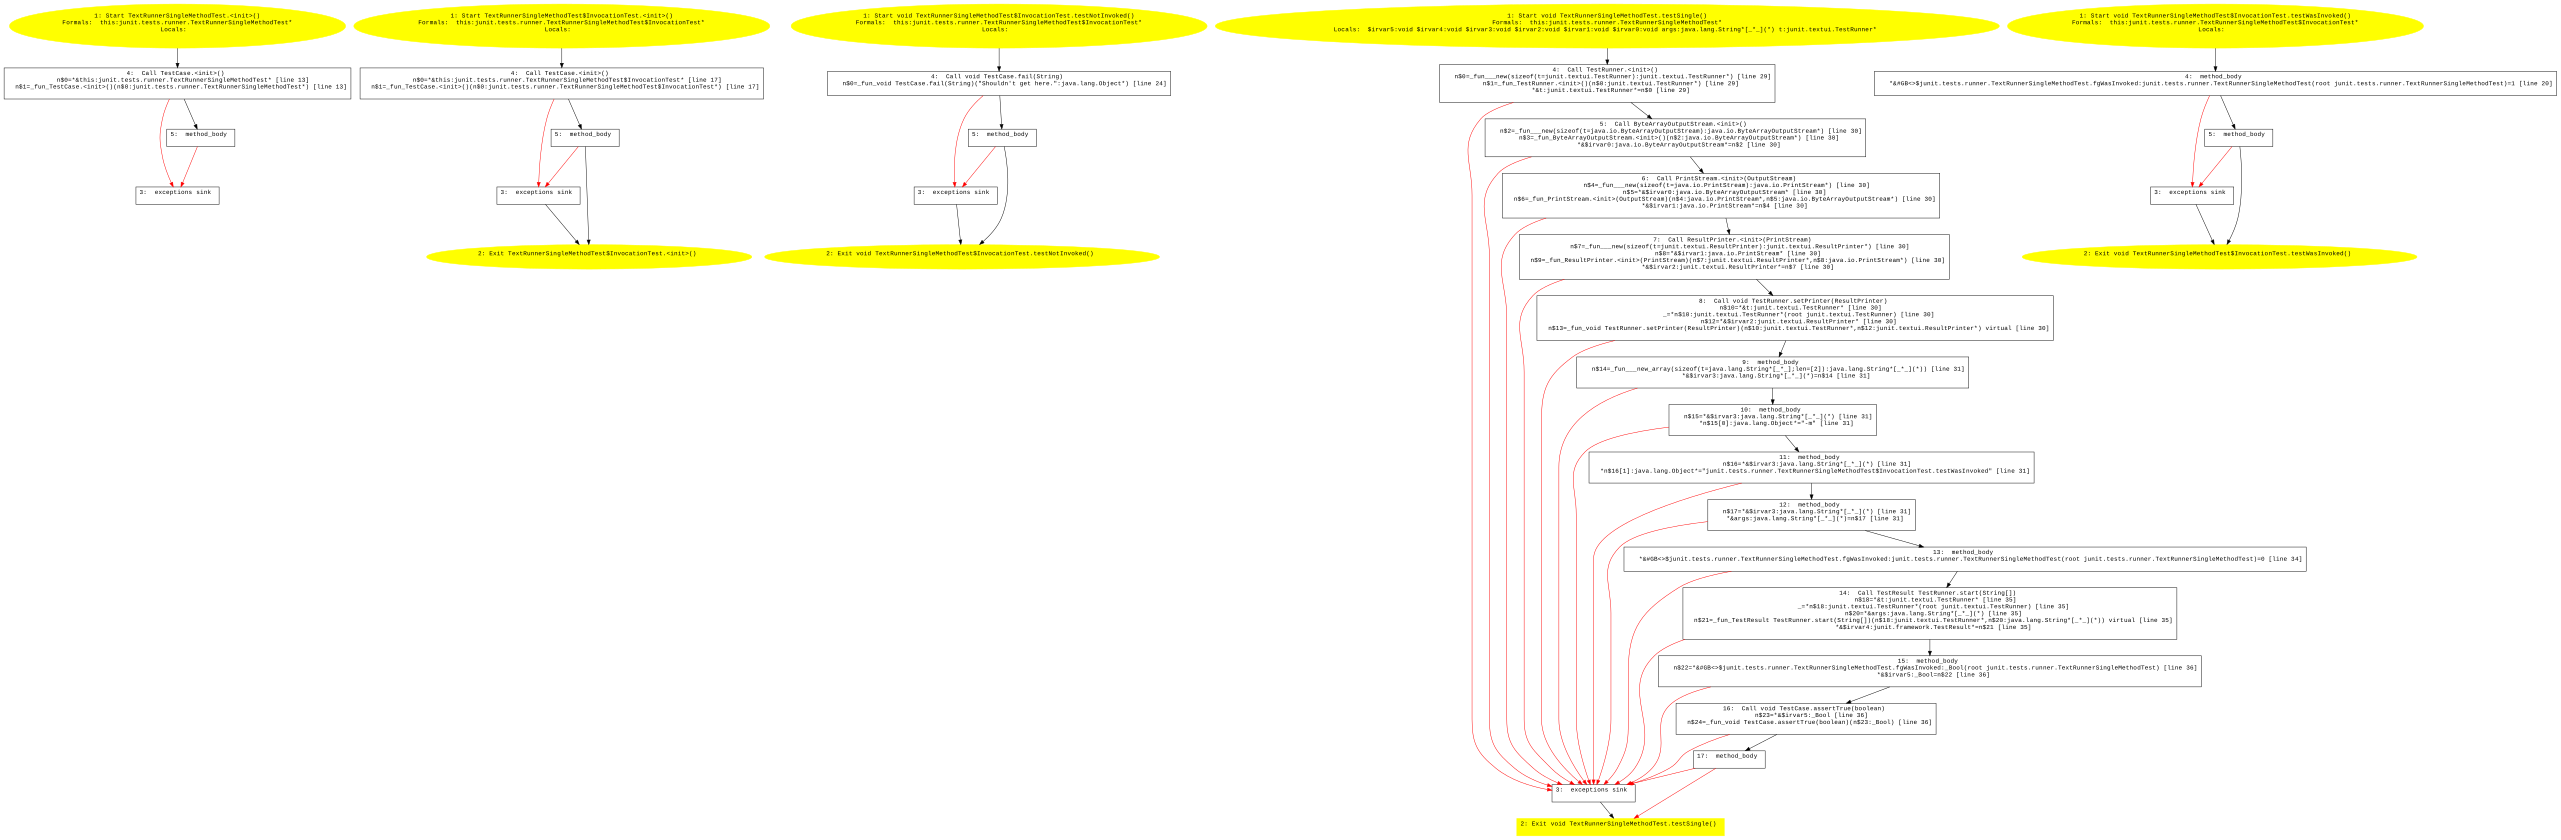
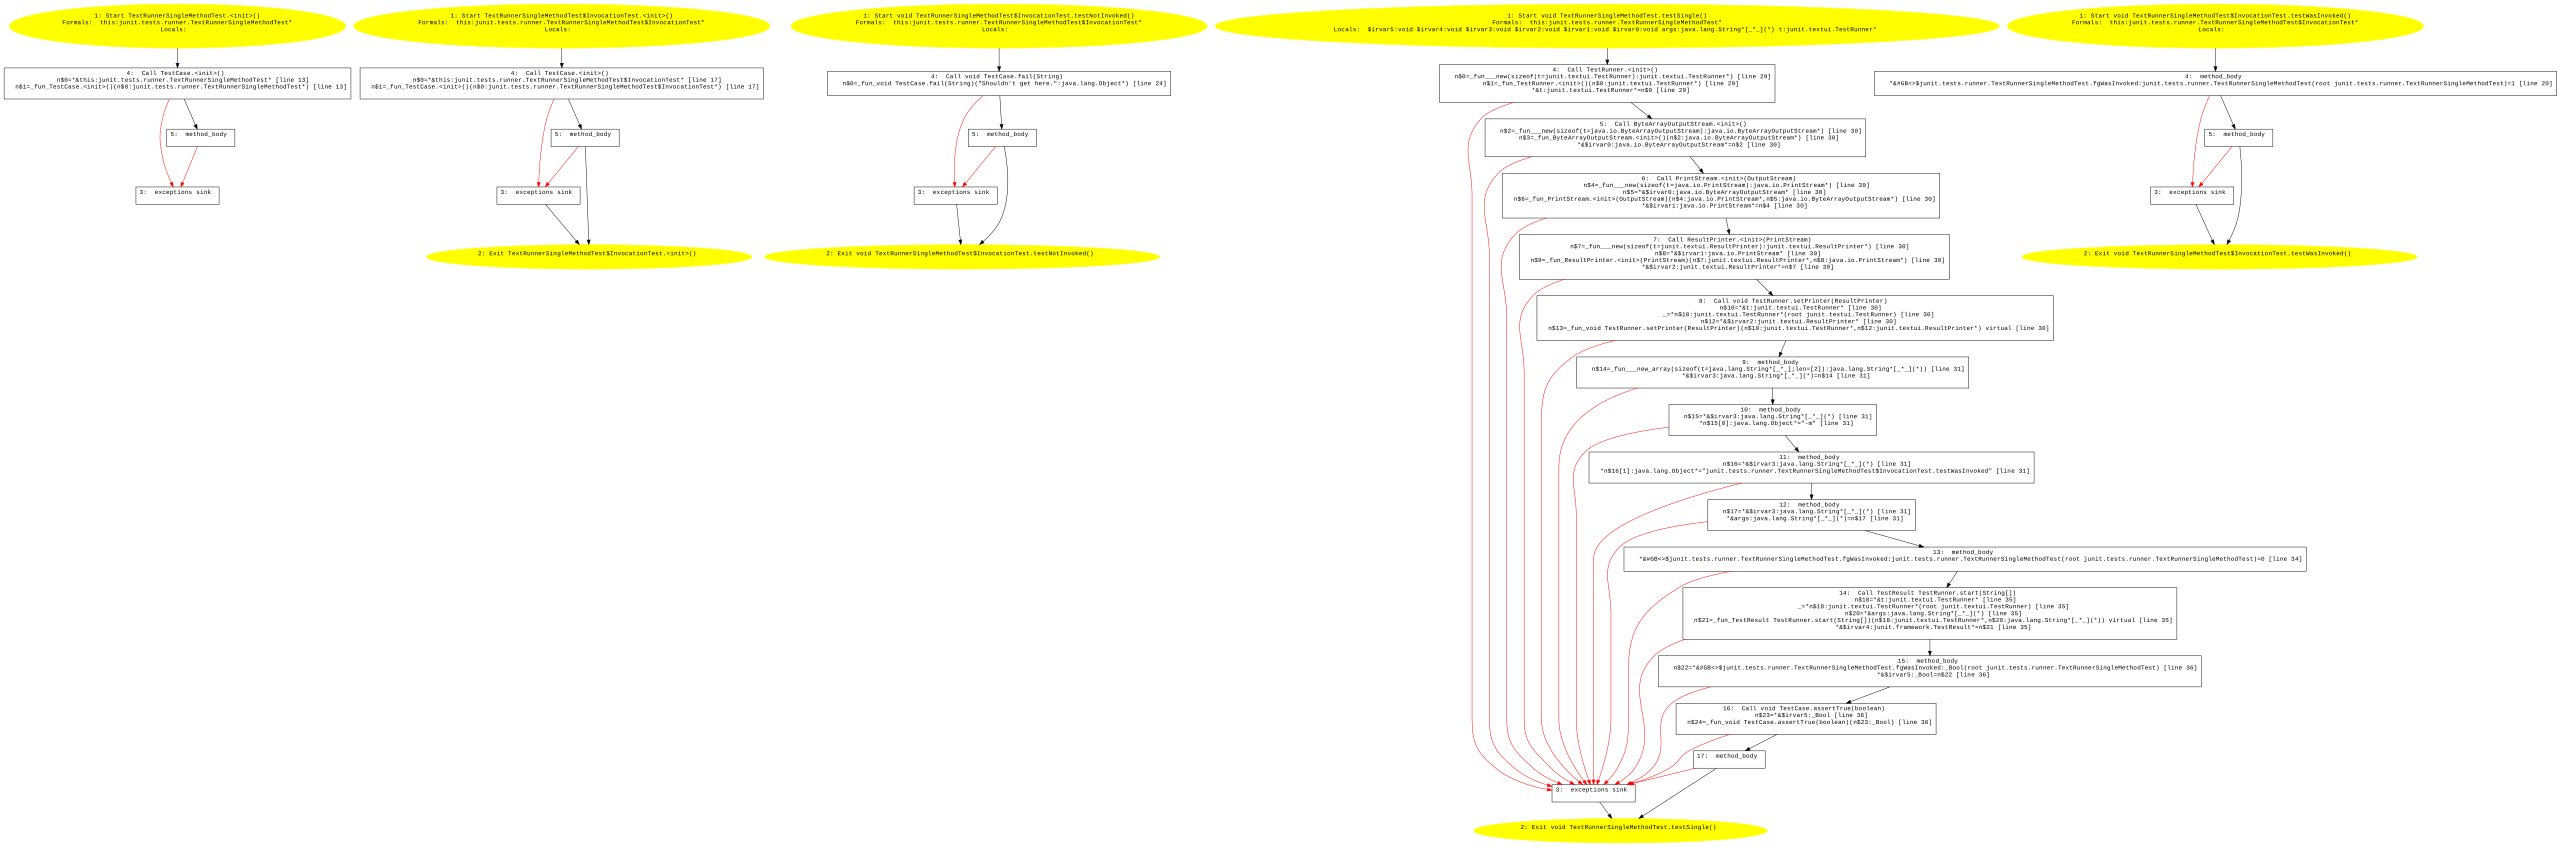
(1677, 792) -> (1680, 792)
(1621, 827) -> (1621, 831)
